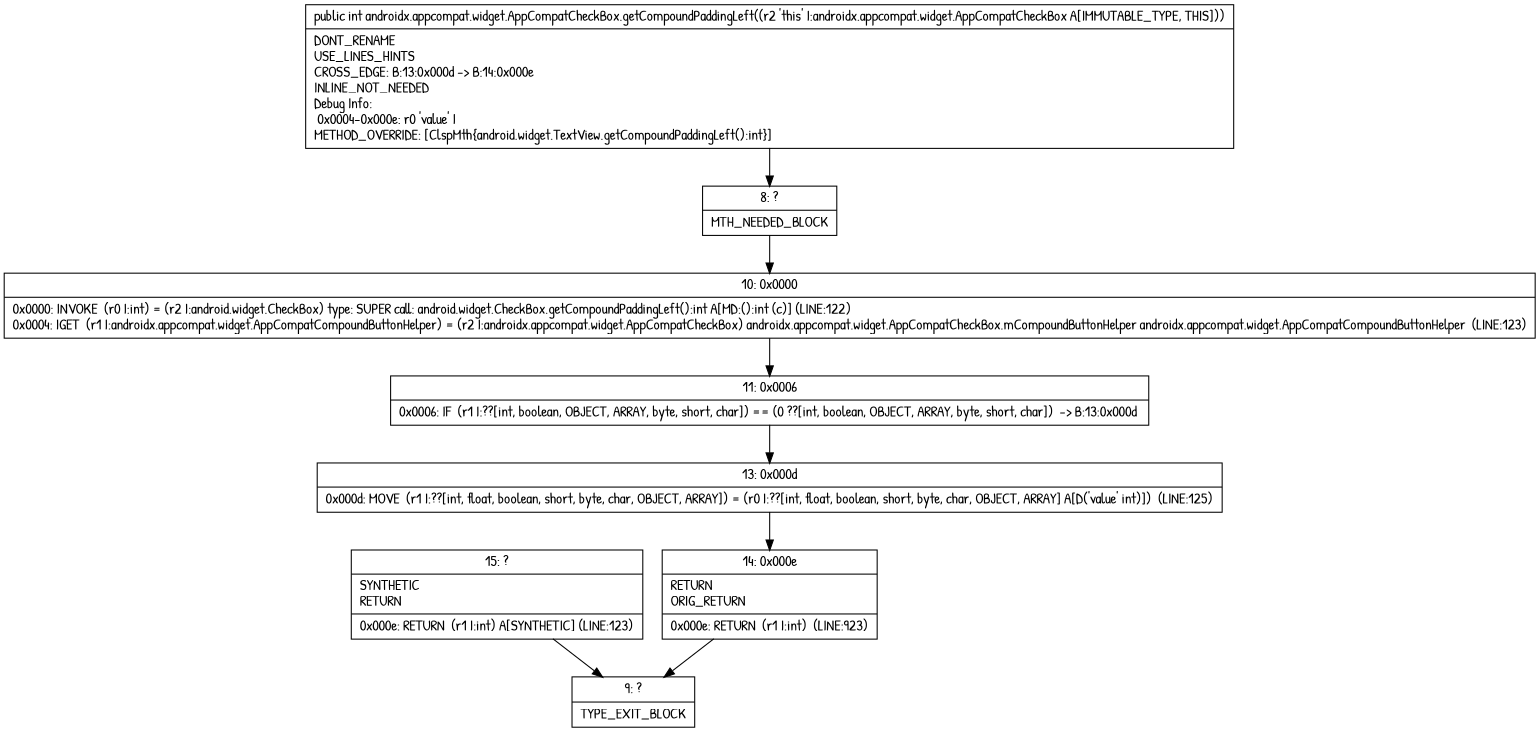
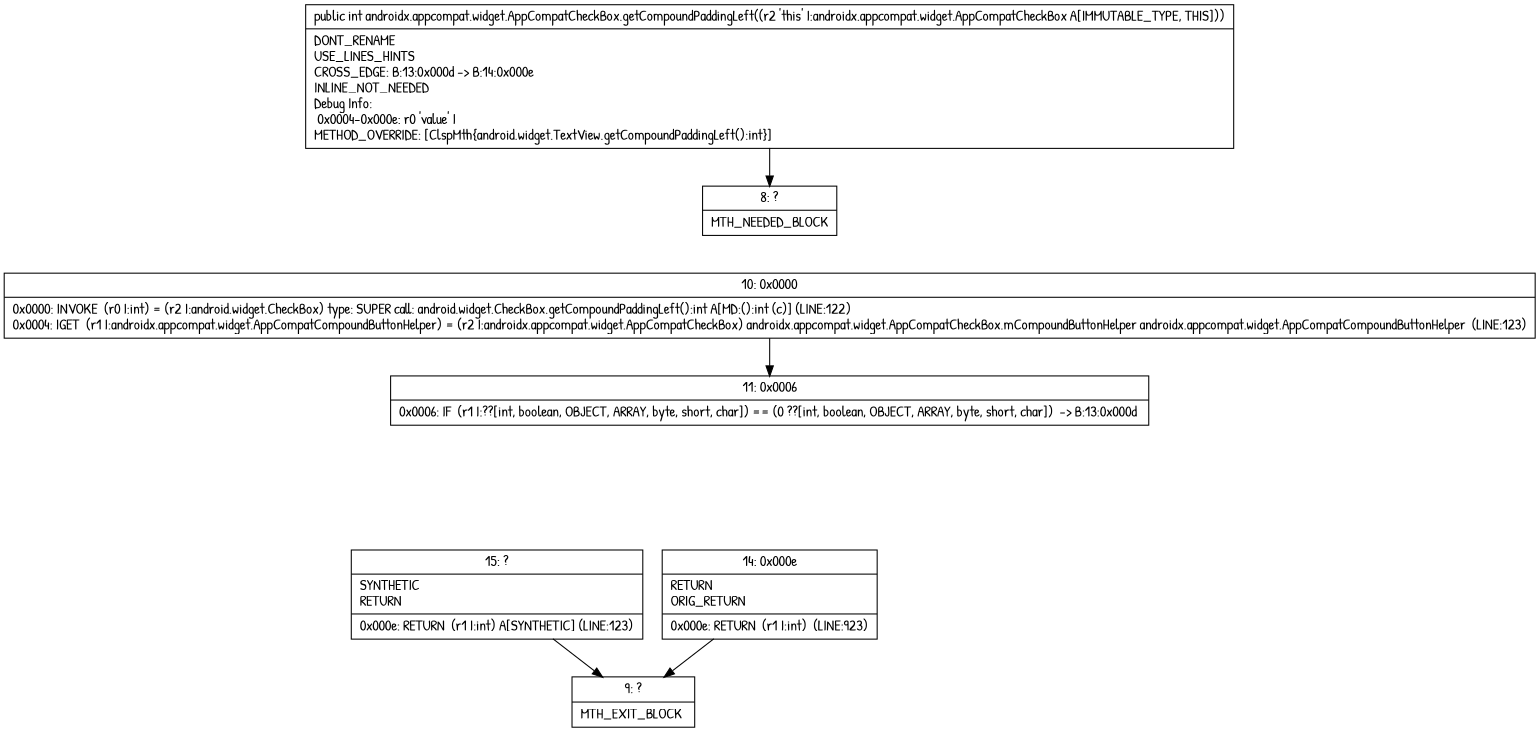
(770, 249) -> none
(770, 488) -> none
(633, 714) -> (631, 714)
